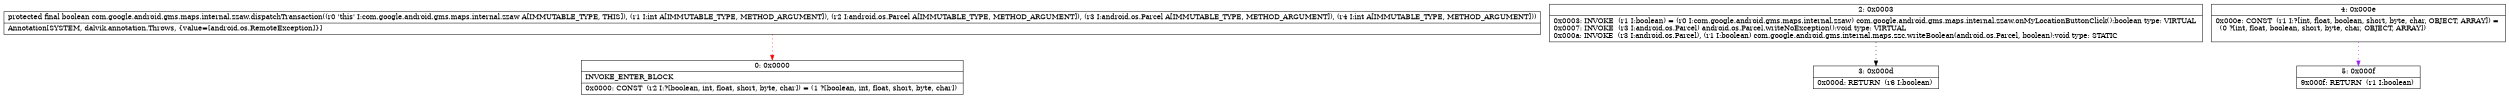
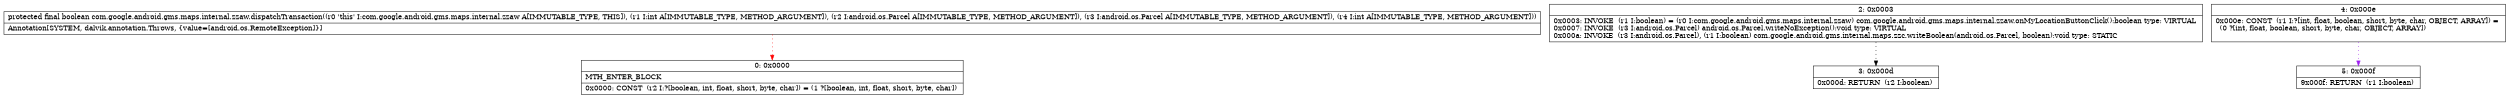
(629, 77) -> (624, 77)
(1876, 83) -> (1876, 83)
